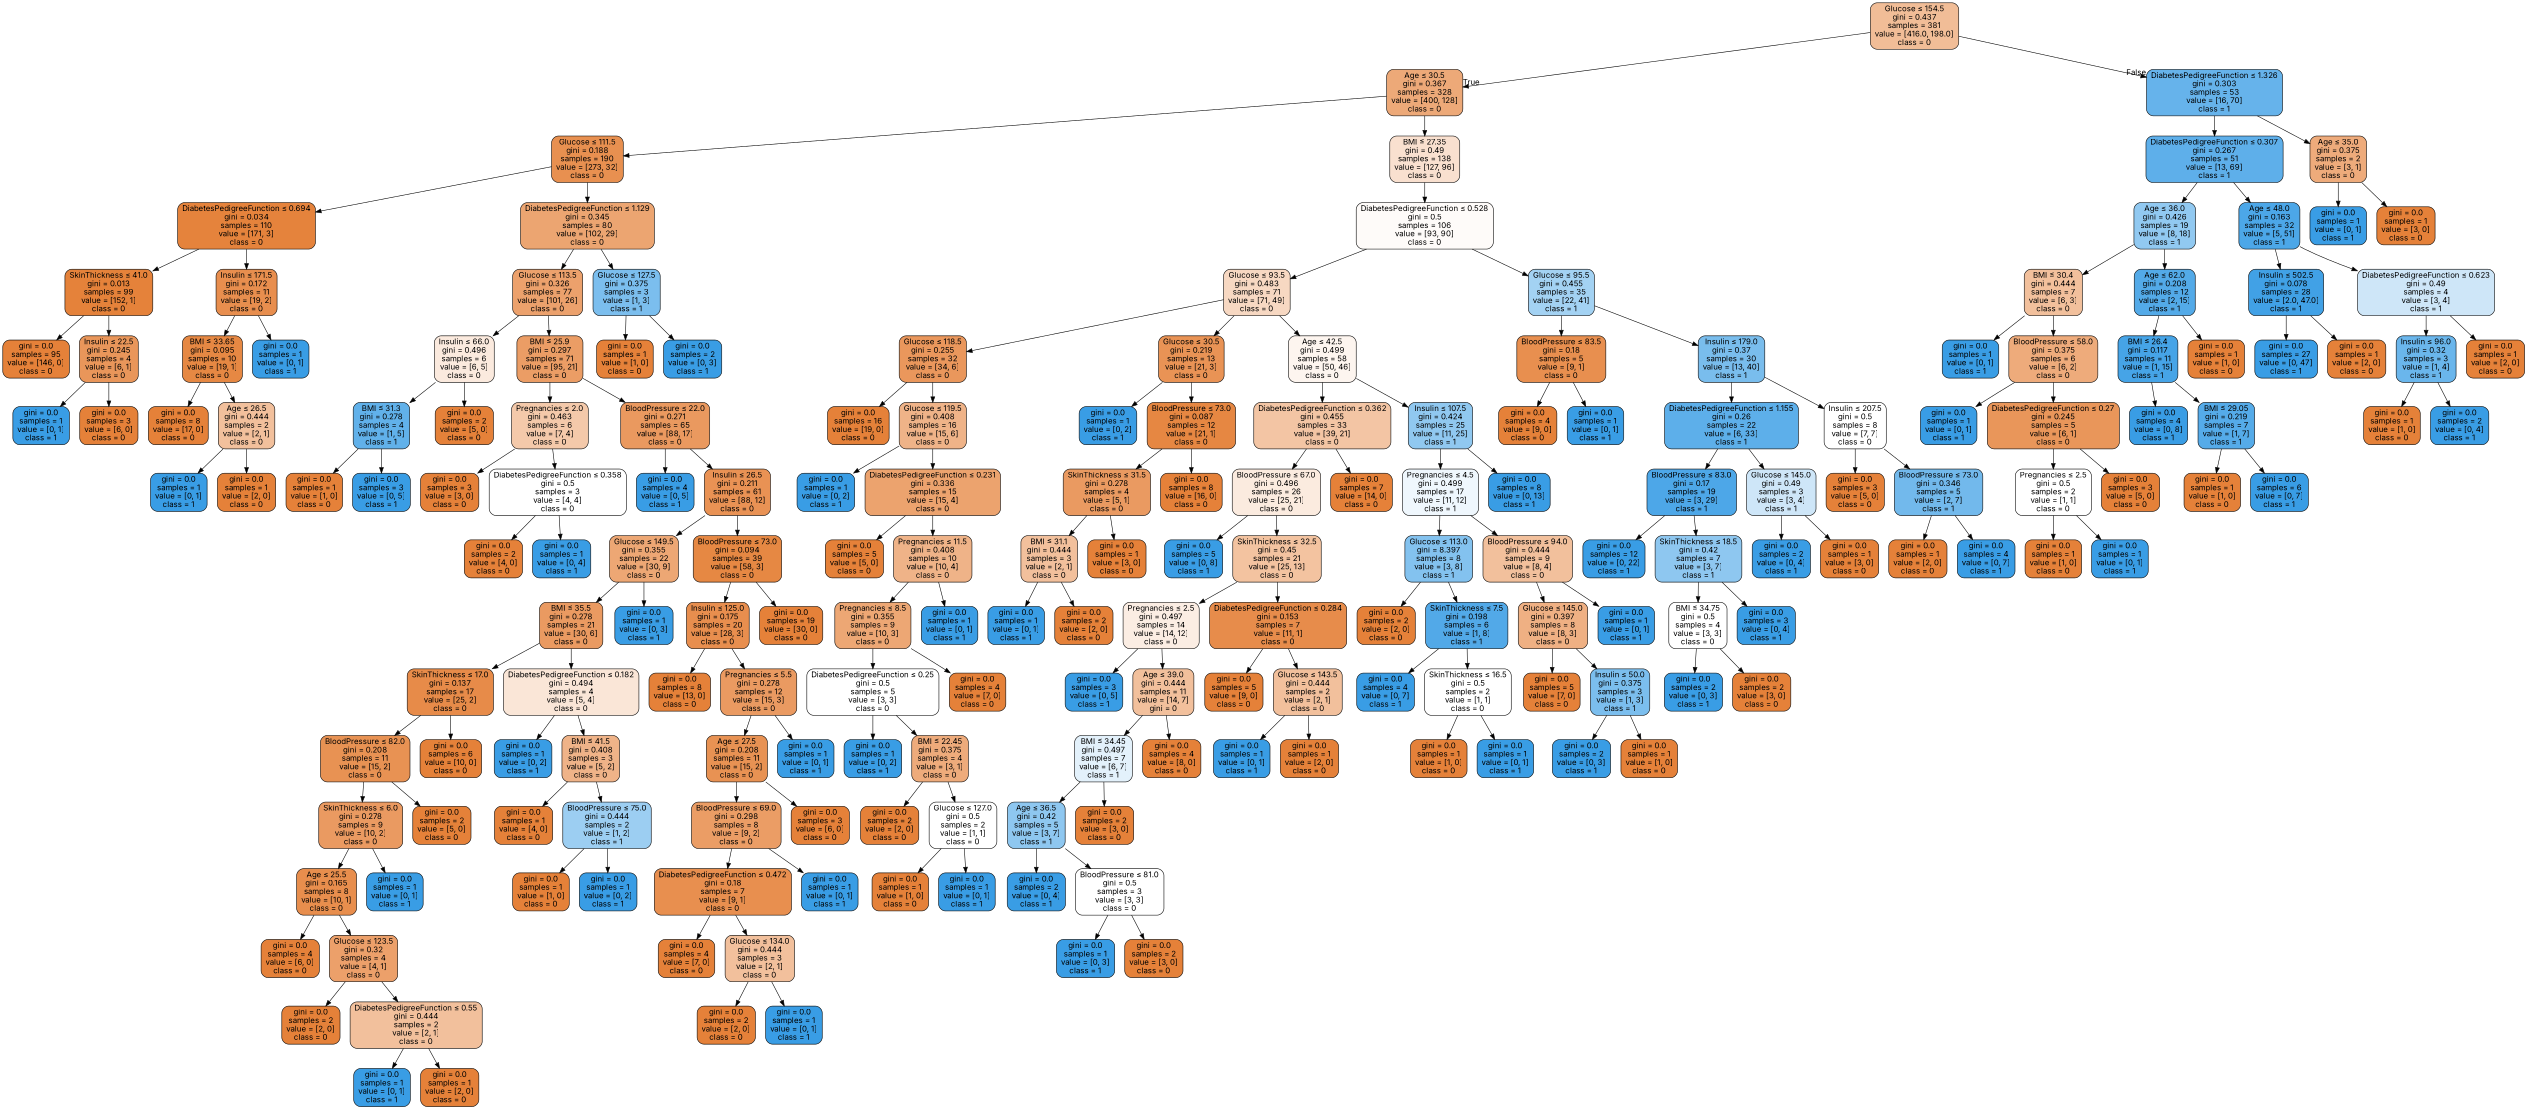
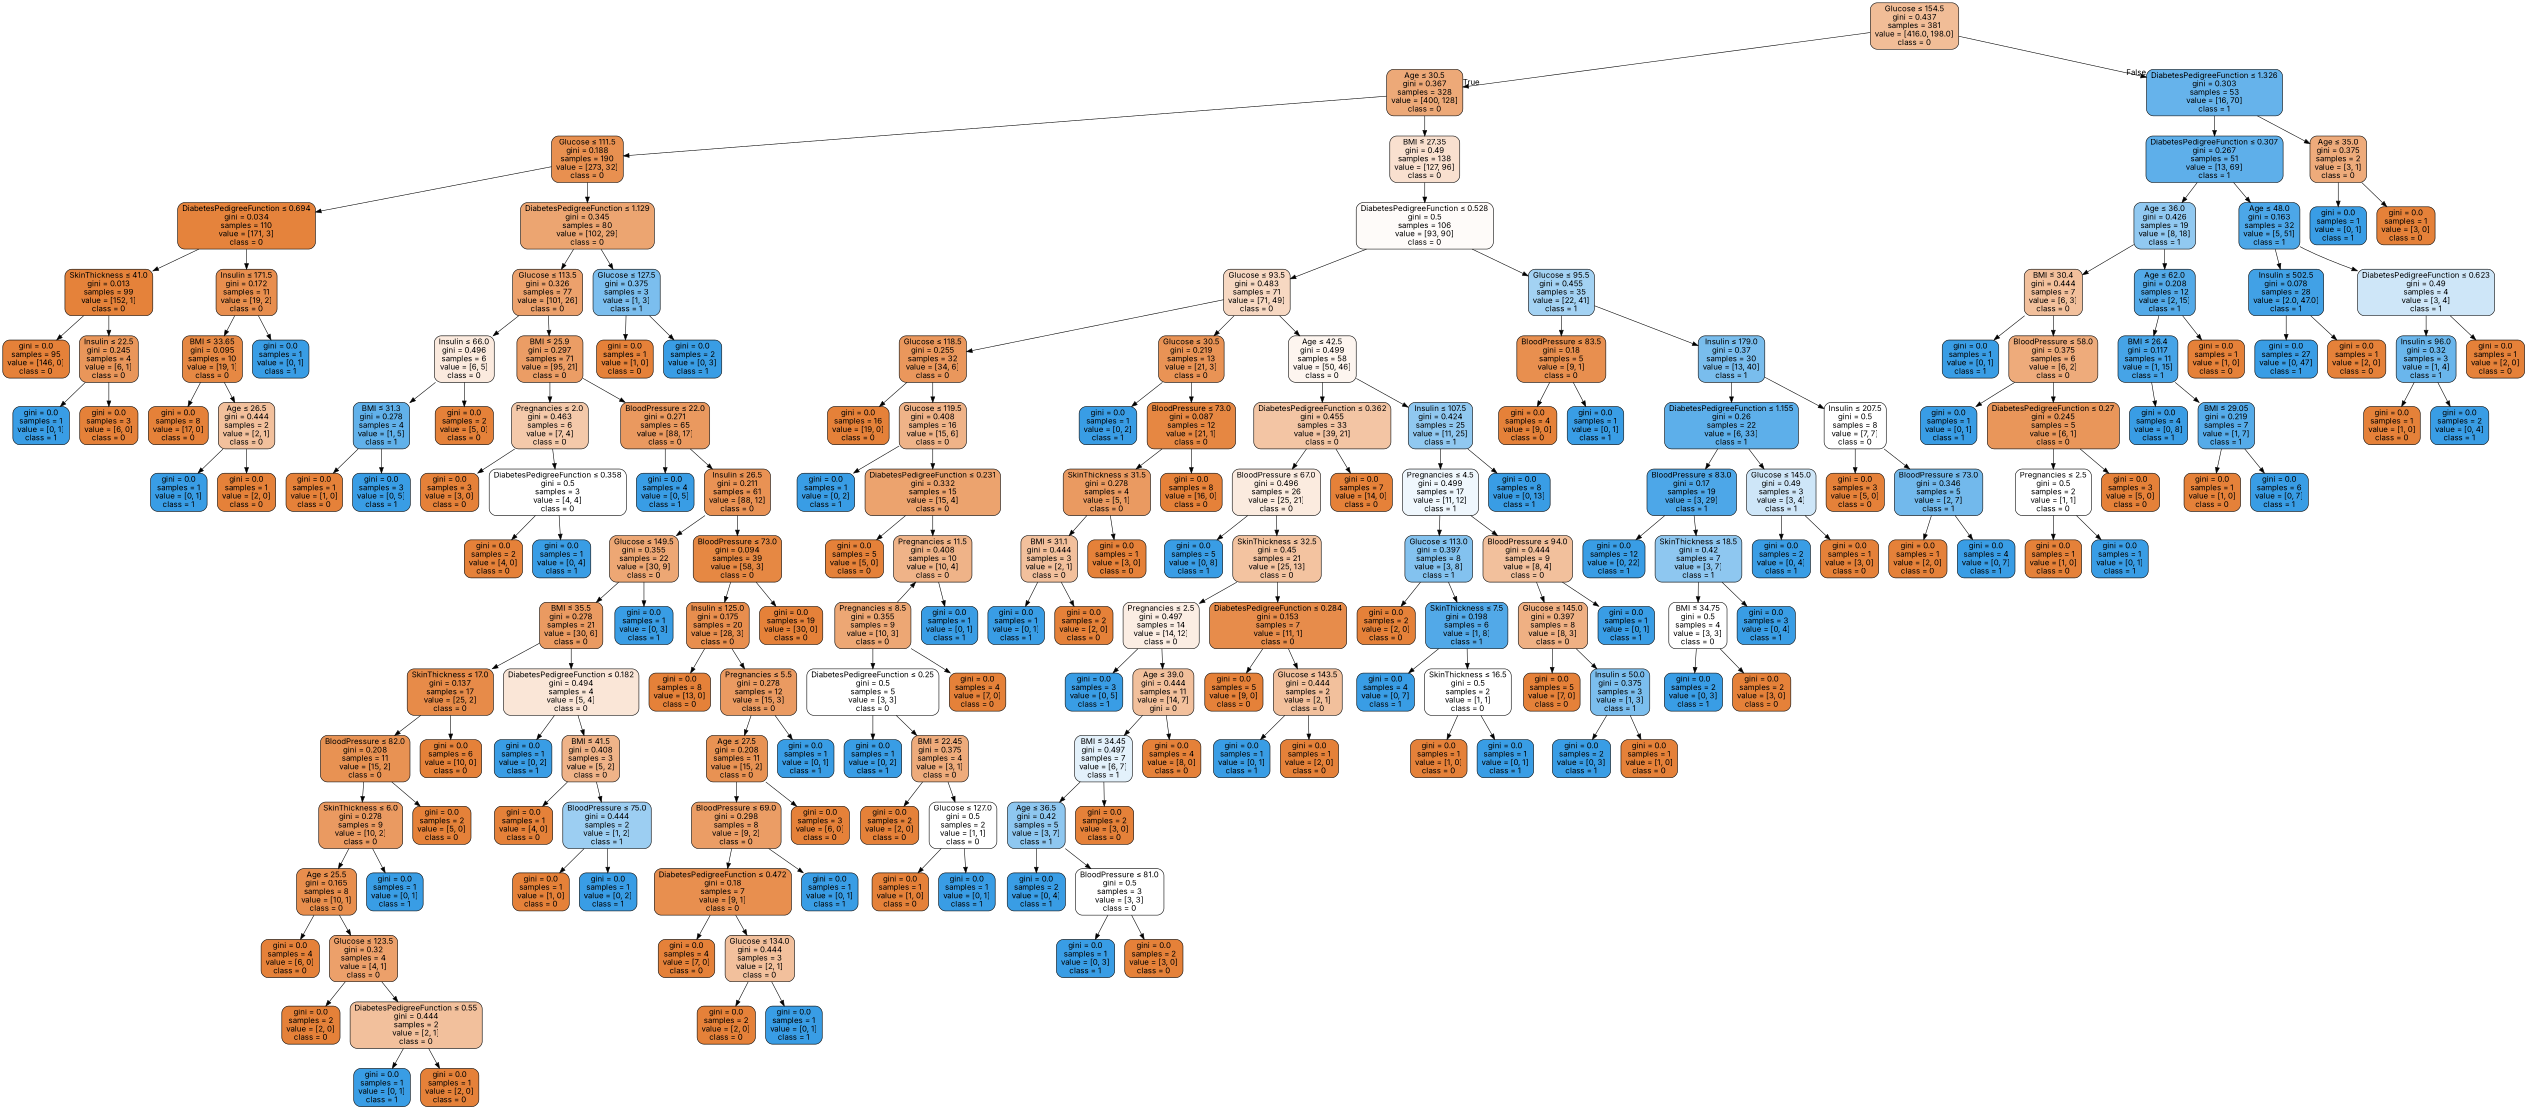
(933, 484) -> (933, 484)
(1439, 550) -> (1439, 550)
(901, 590) -> (905, 594)
